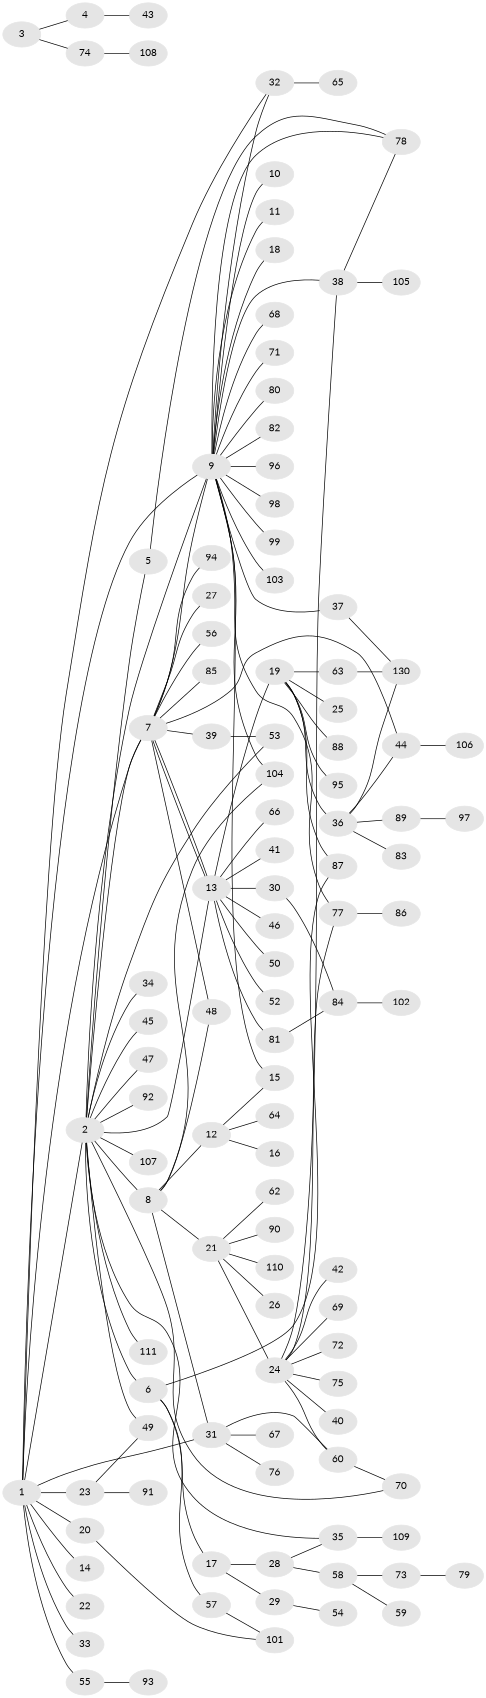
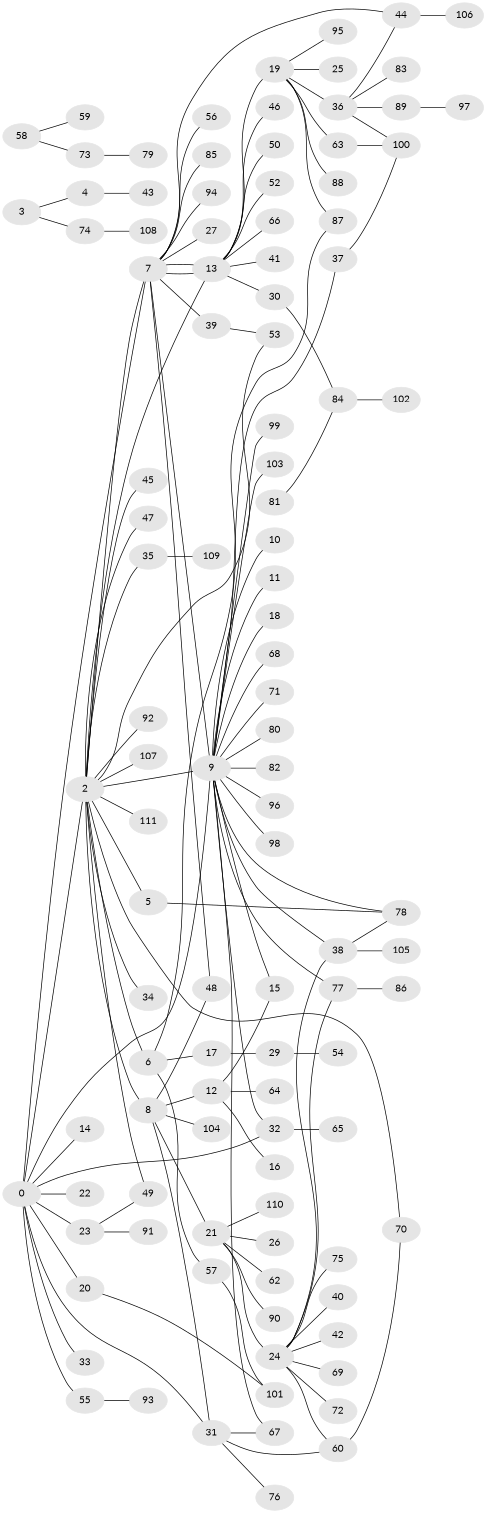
(235, 624) -> (232, 1104)
(401, 672) -> (401, 145)
(232, 968) -> none
(22, 1493) -> (22, 1194)
(275, 1564) -> none
